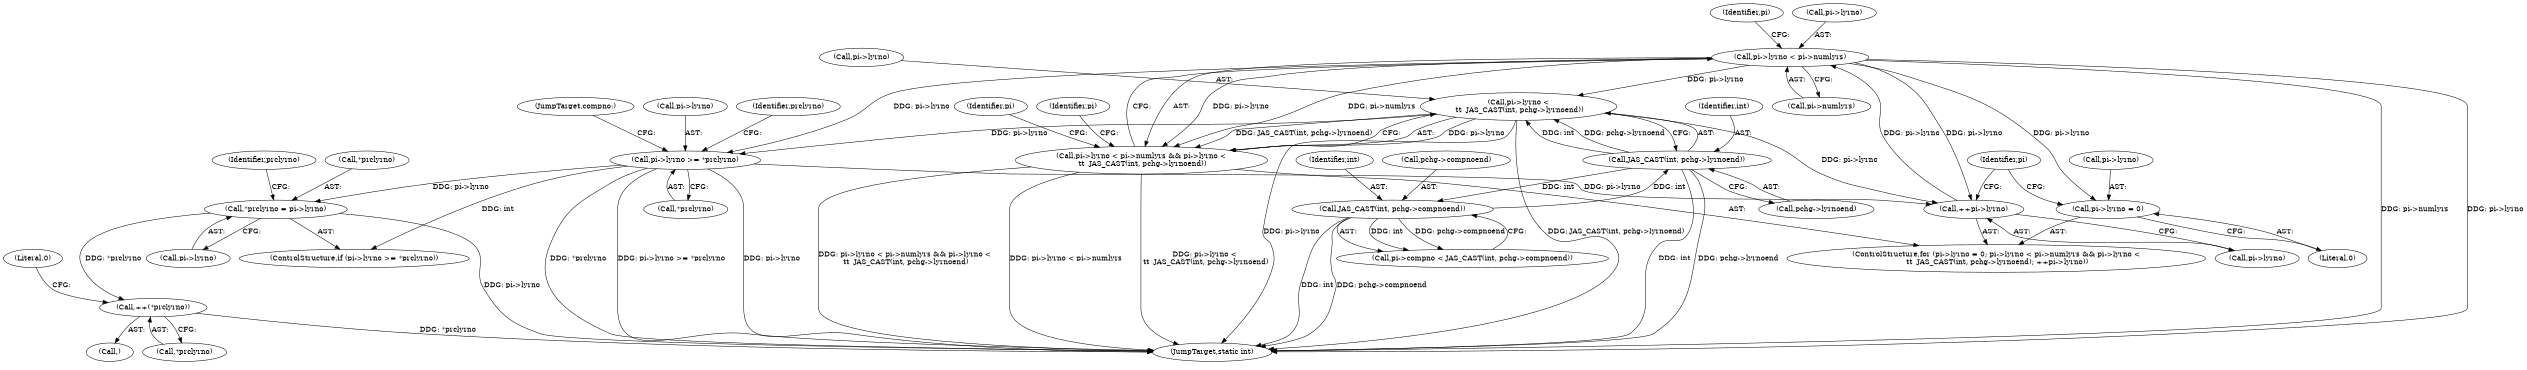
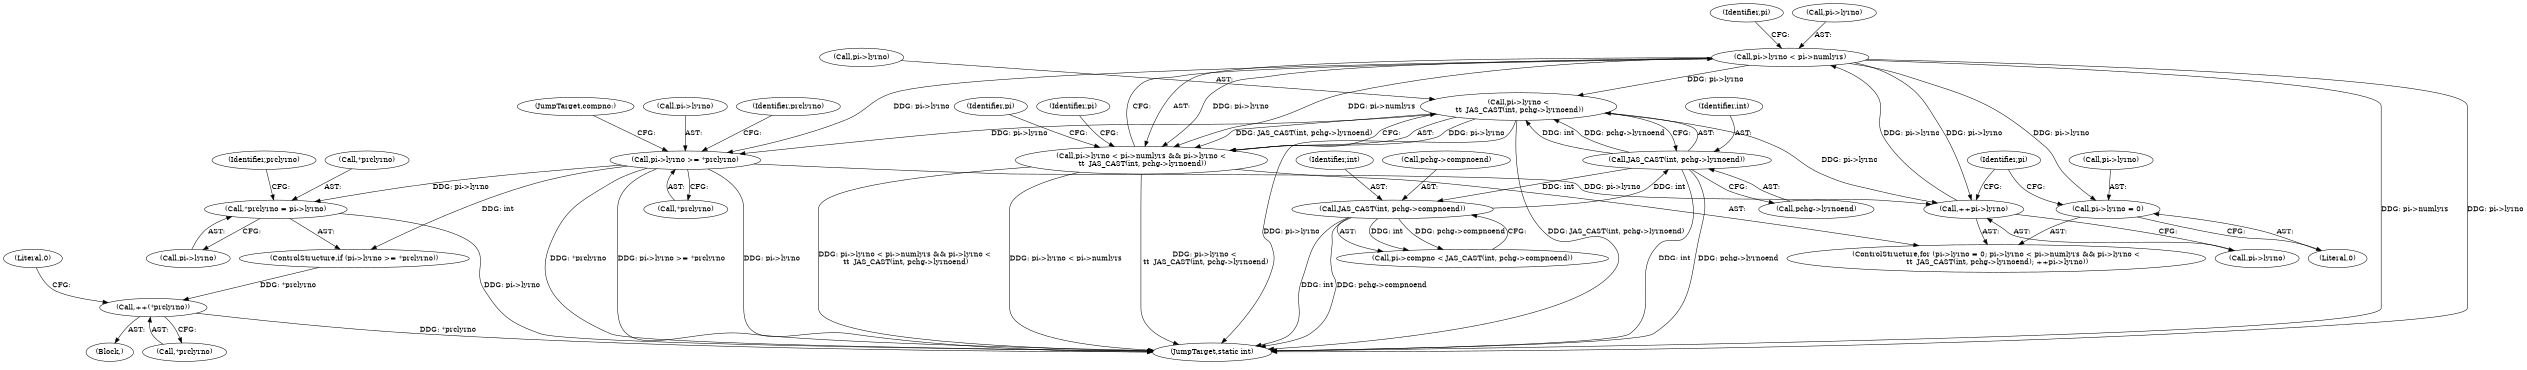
(1822, 107) -> none
(110, 230) -> (254, 283)
(110, 352) -> (110, 352)
